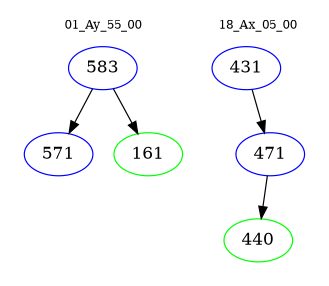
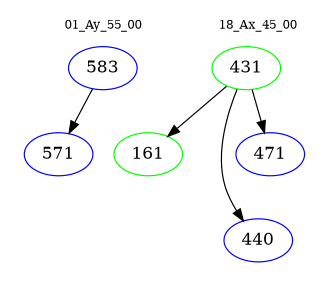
(258, 26) -> (258, 26)
(246, 68) -> (246, 68)
(123, 106) -> (210, 100)
(265, 191) -> (222, 151)
(258, 240) -> (258, 240)
